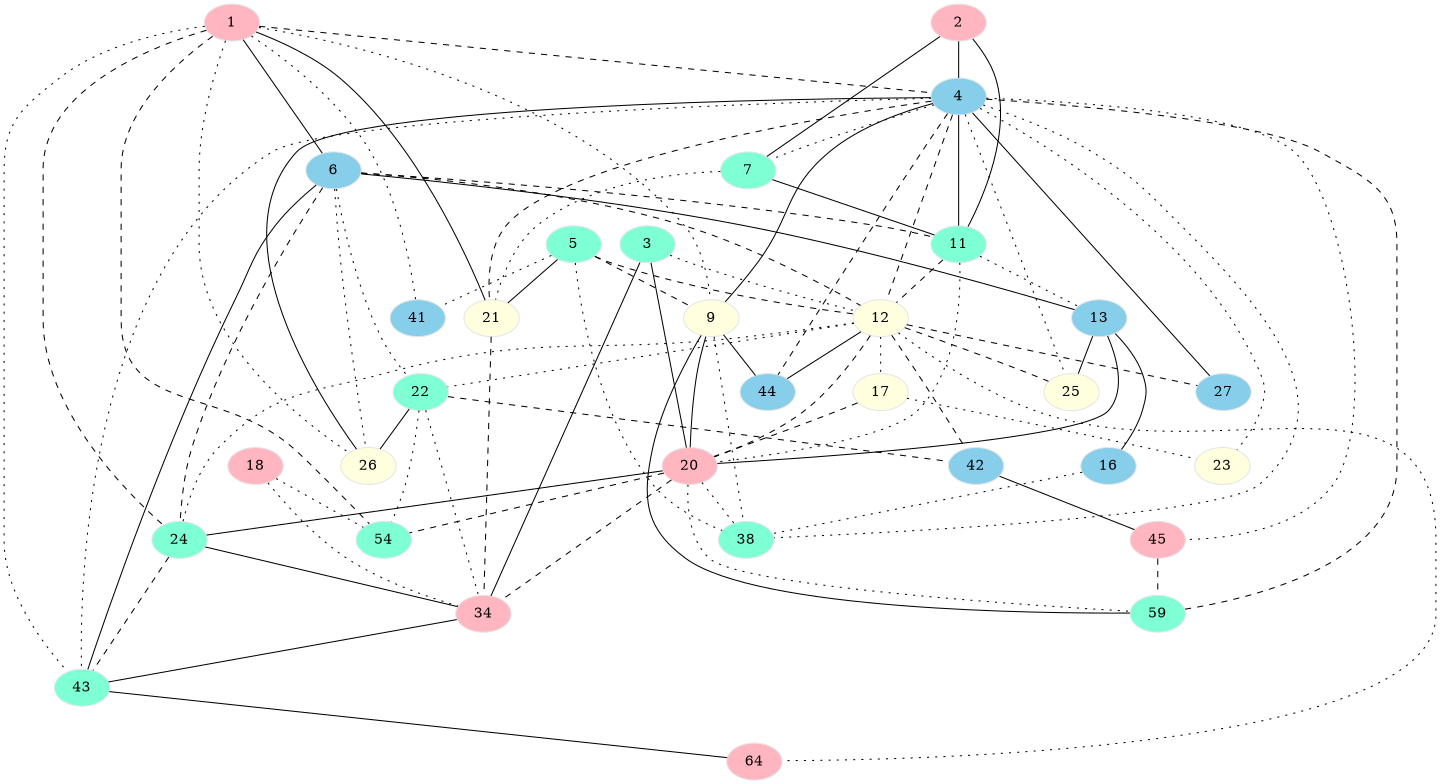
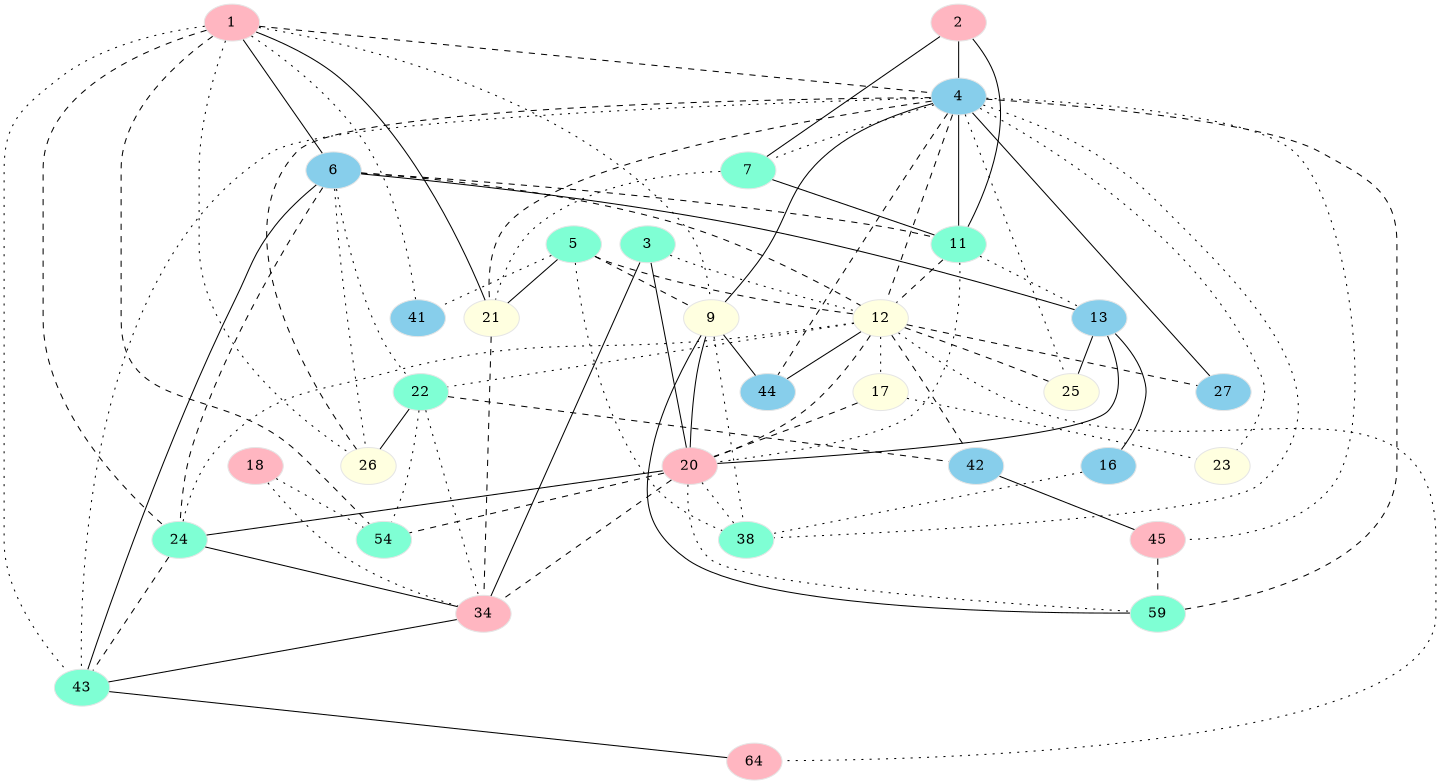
(290, 162) -> (290, 162)
